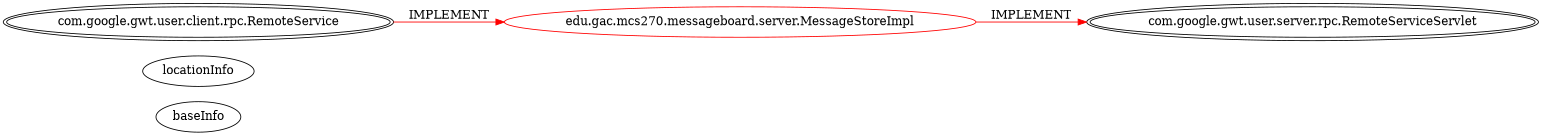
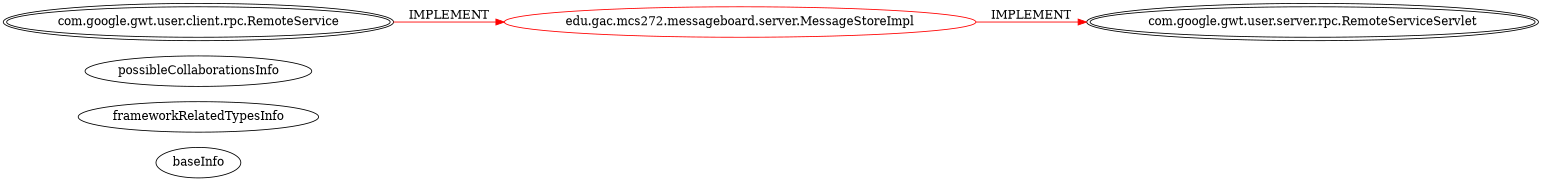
(740, 22) -> (740, 22)
none -> (198, 71)
(198, 71) -> none
none -> (198, 117)
